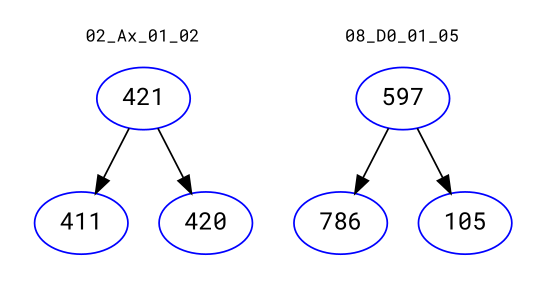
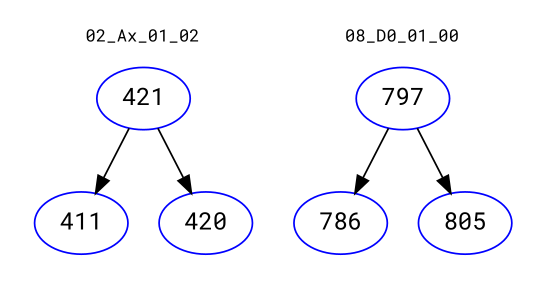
(403, 37) -> (403, 37)
(403, 99) -> (403, 99)
(465, 223) -> (465, 223)
